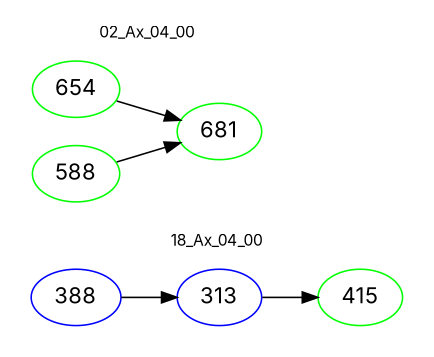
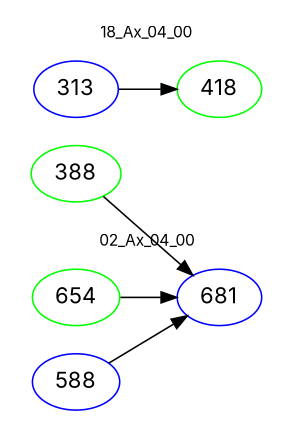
(219, 131) -> (219, 297)
(76, 174) -> (76, 382)
(76, 297) -> (76, 174)
(141, 297) -> (150, 237)
(360, 297) -> (219, 89)
